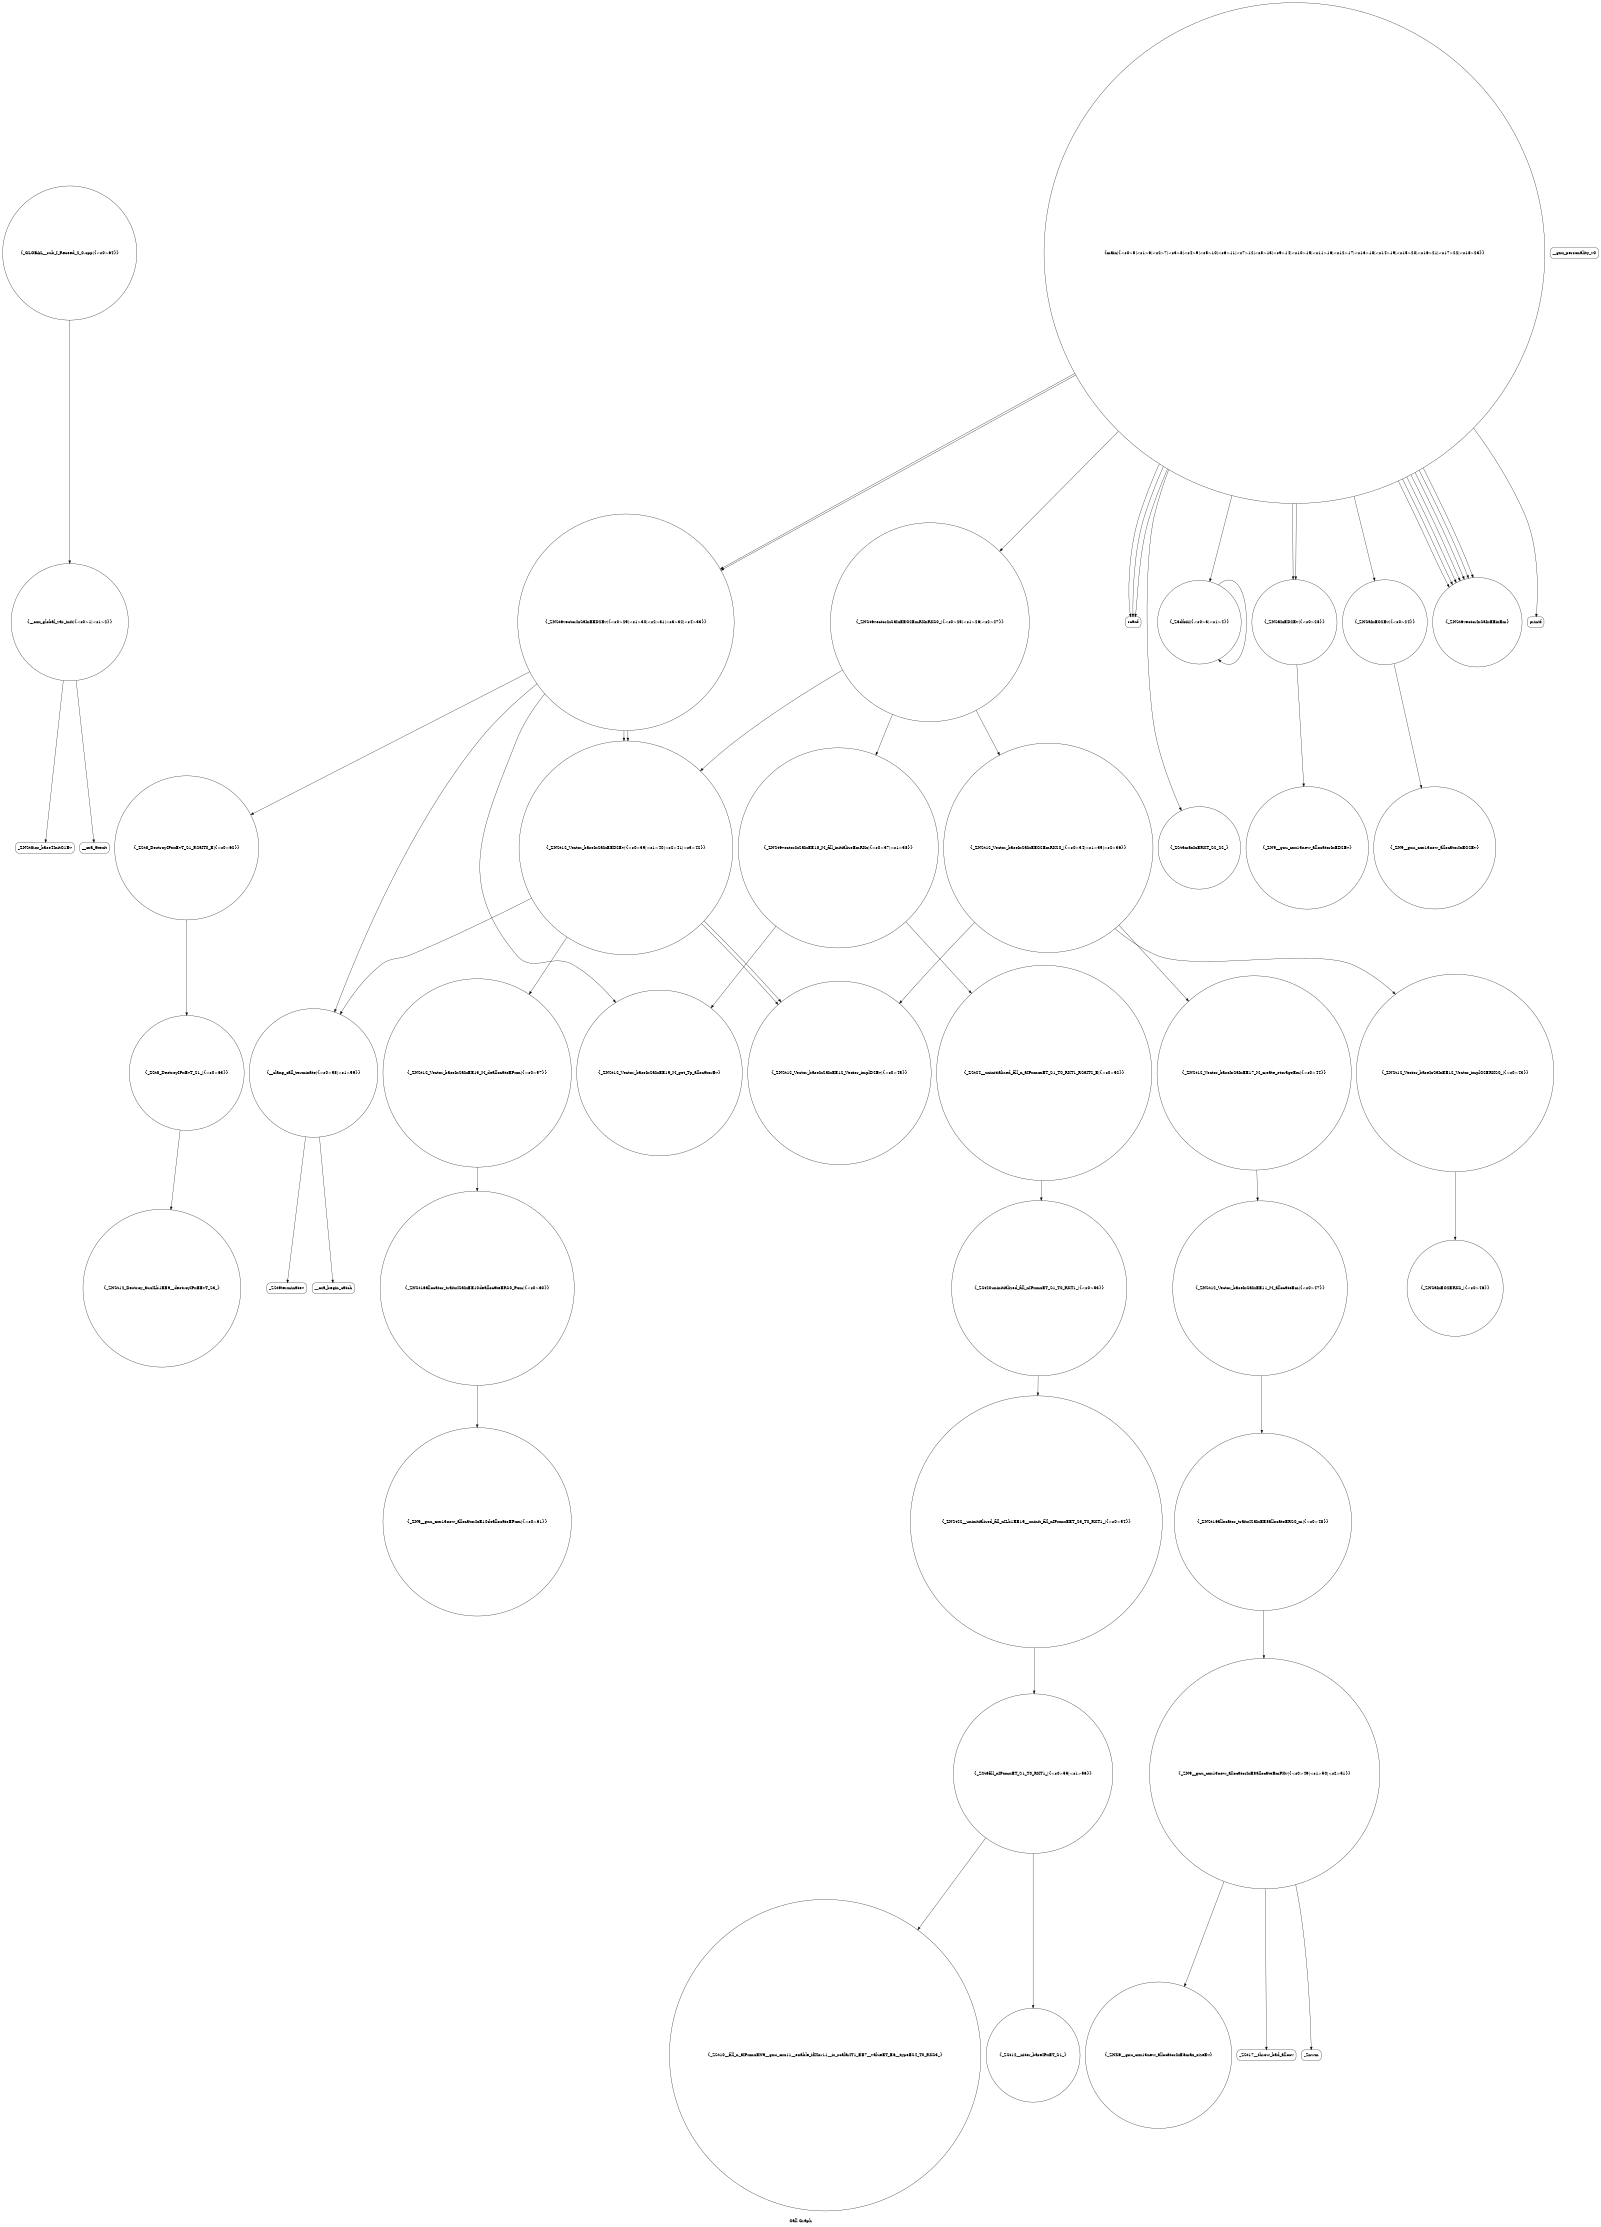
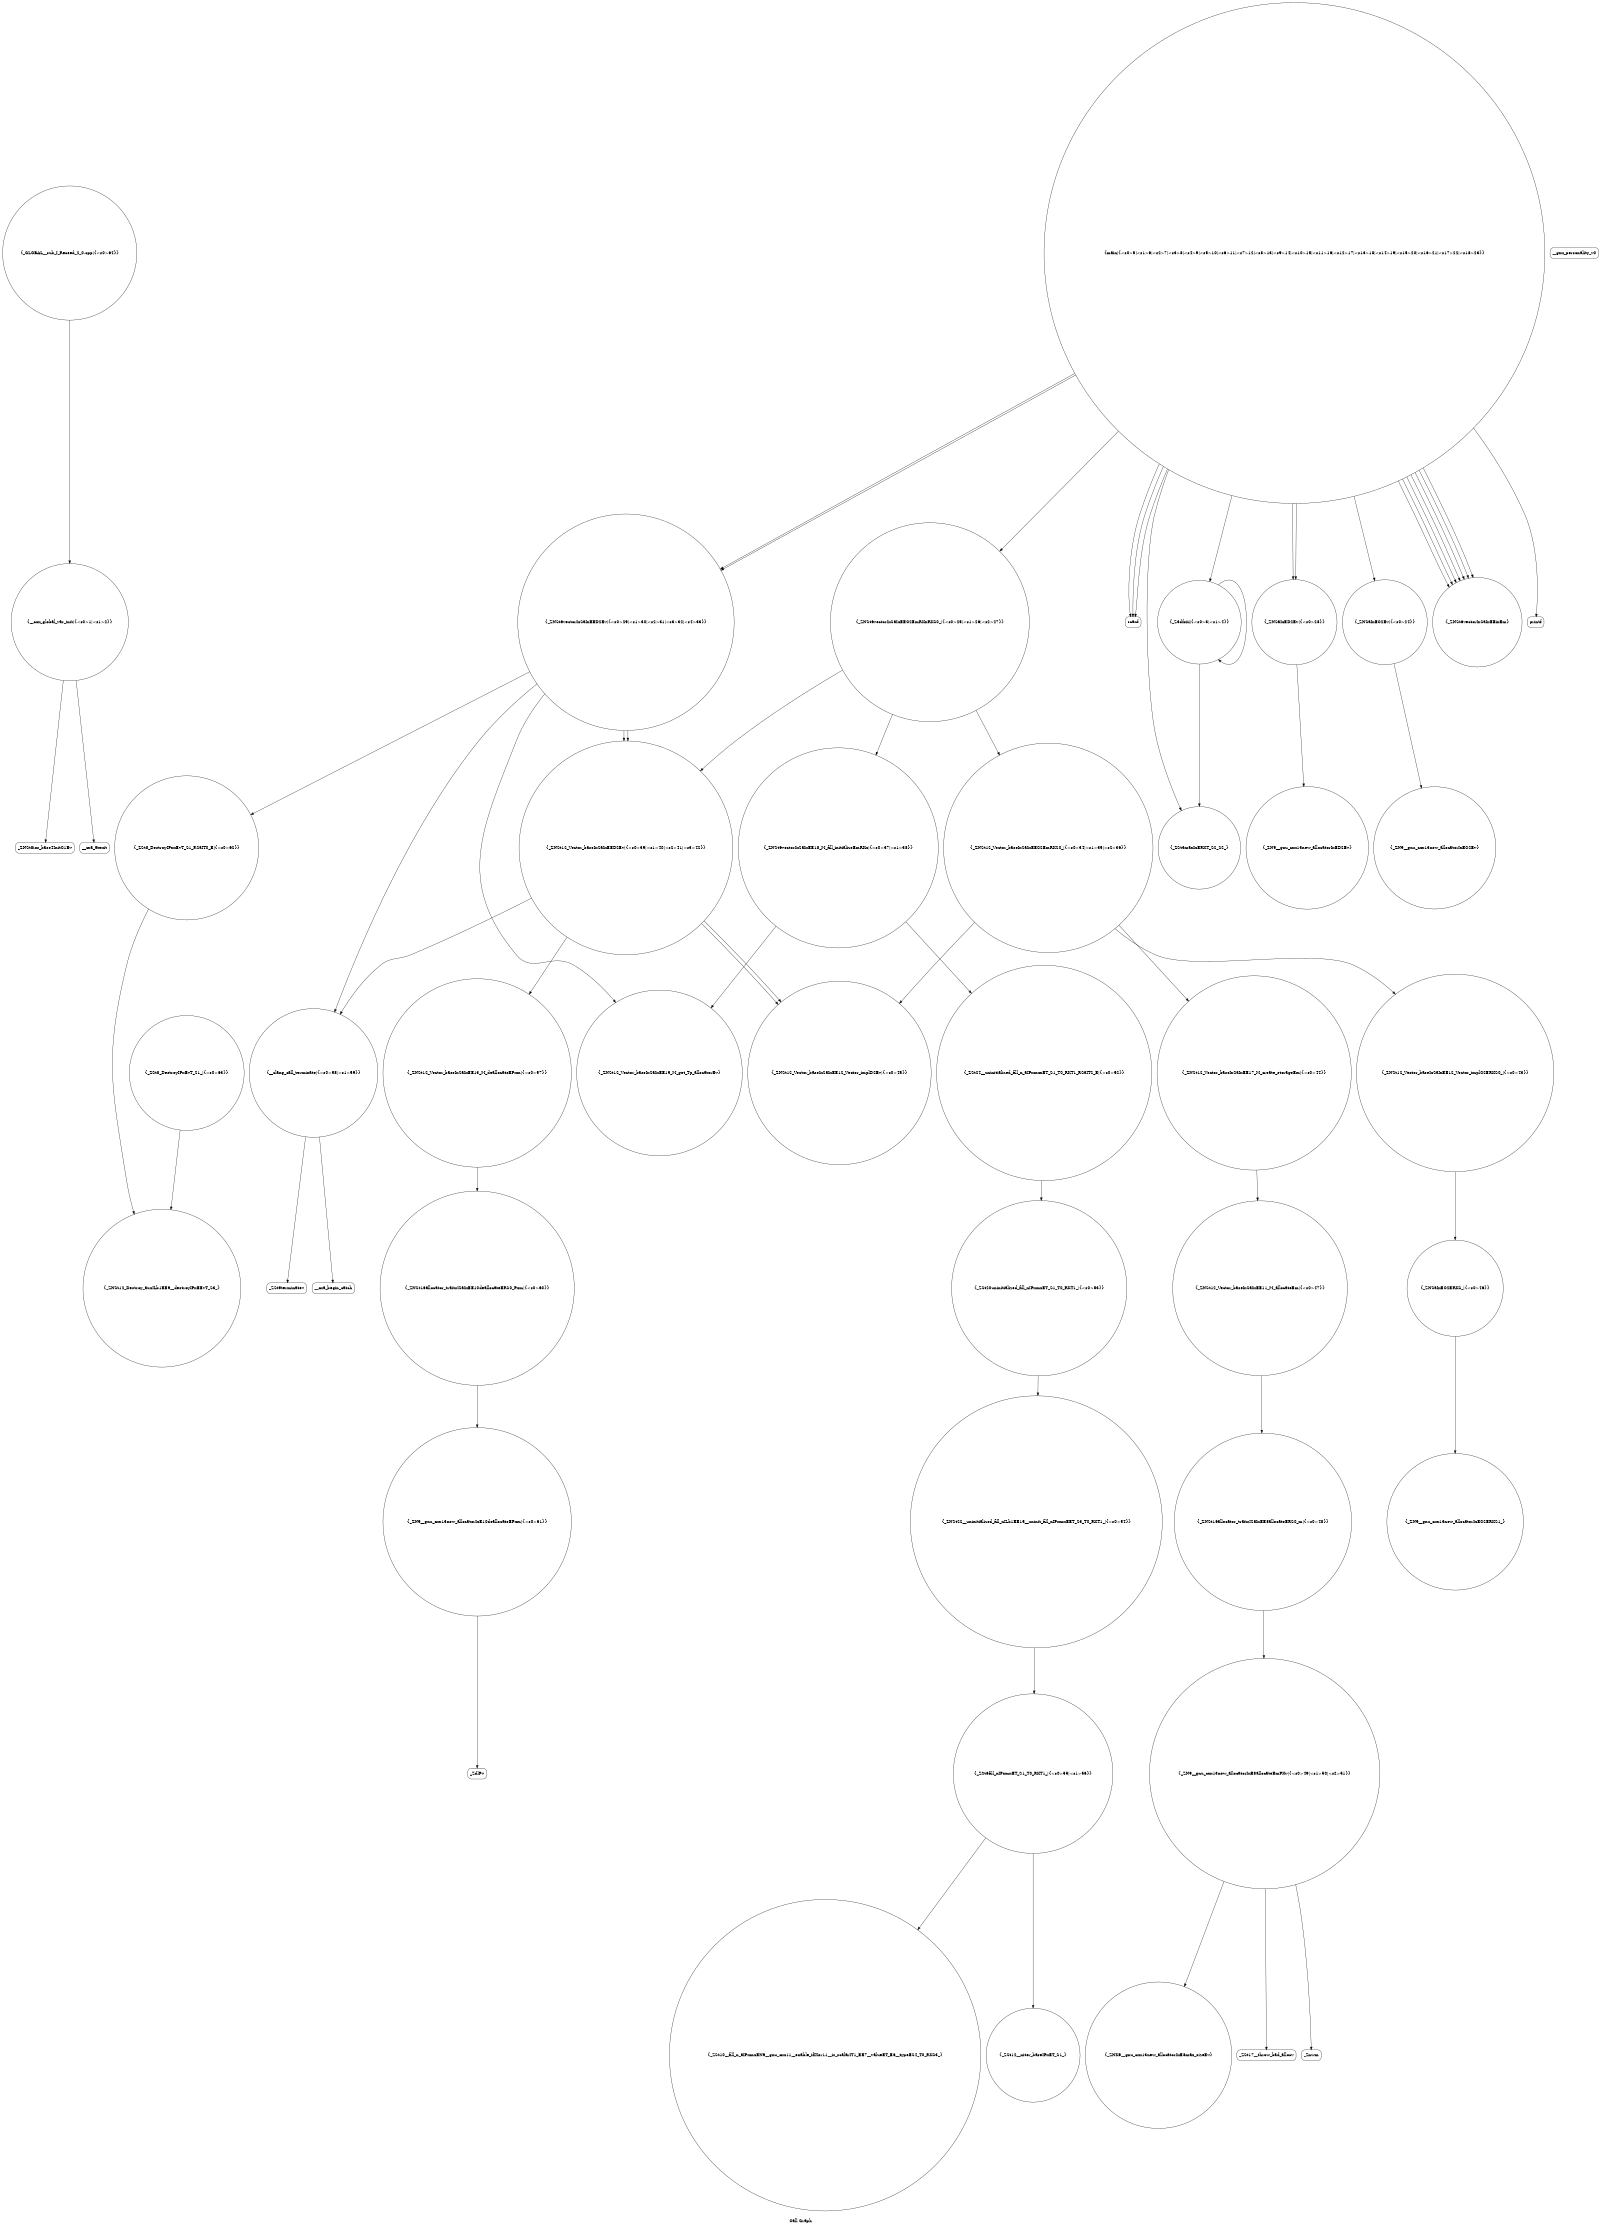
none -> (1199, 734)
(187, 966) -> (113, 1058)
none -> (1455, 1522)
none -> (477, 1774)
